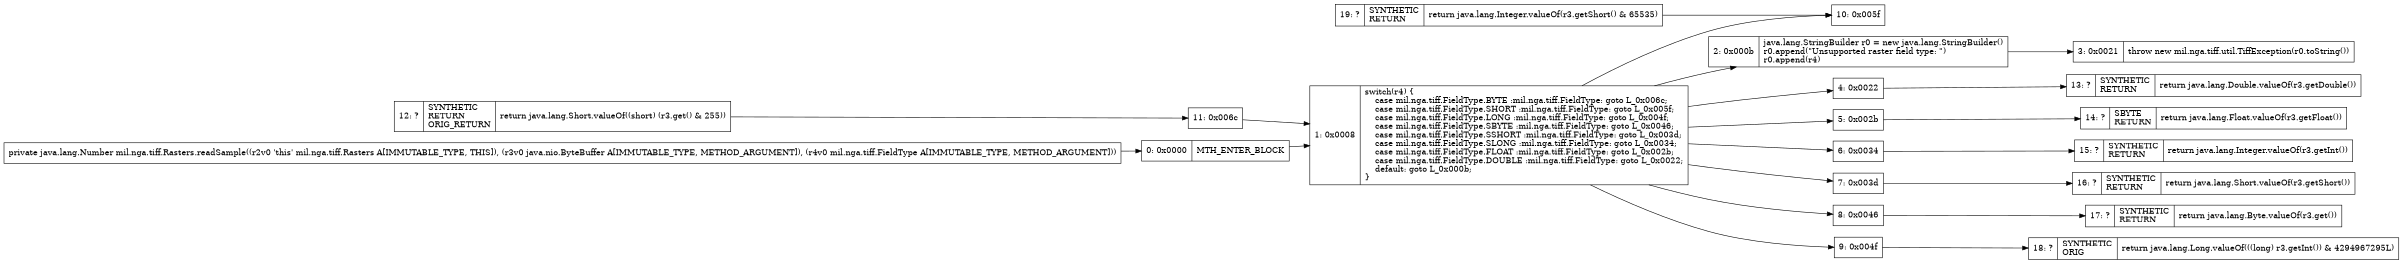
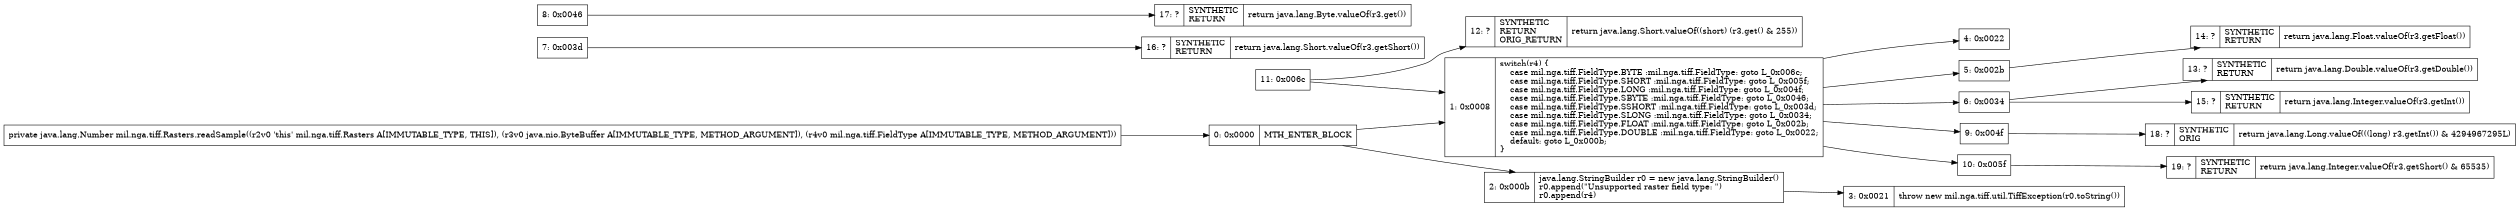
(1744, 15) -> (2086, 166)
(1692, 76) -> (1426, 159)
(1972, 87) -> (2105, 90)
(2128, 114) -> (2250, 32)
(957, 117) -> (1387, 73)
(1758, 173) -> none
(1737, 204) -> none
